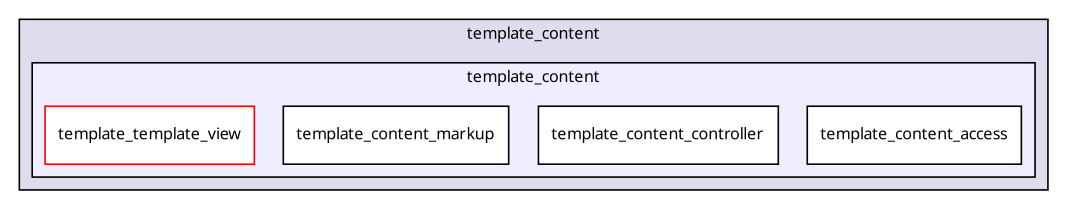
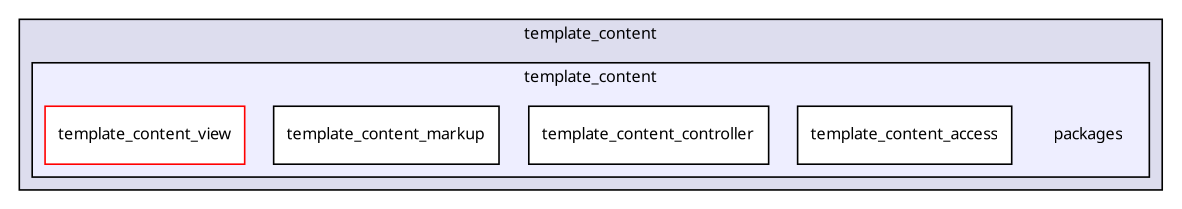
(150, 135) -> (145, 135)
none -> (1088, 135)
